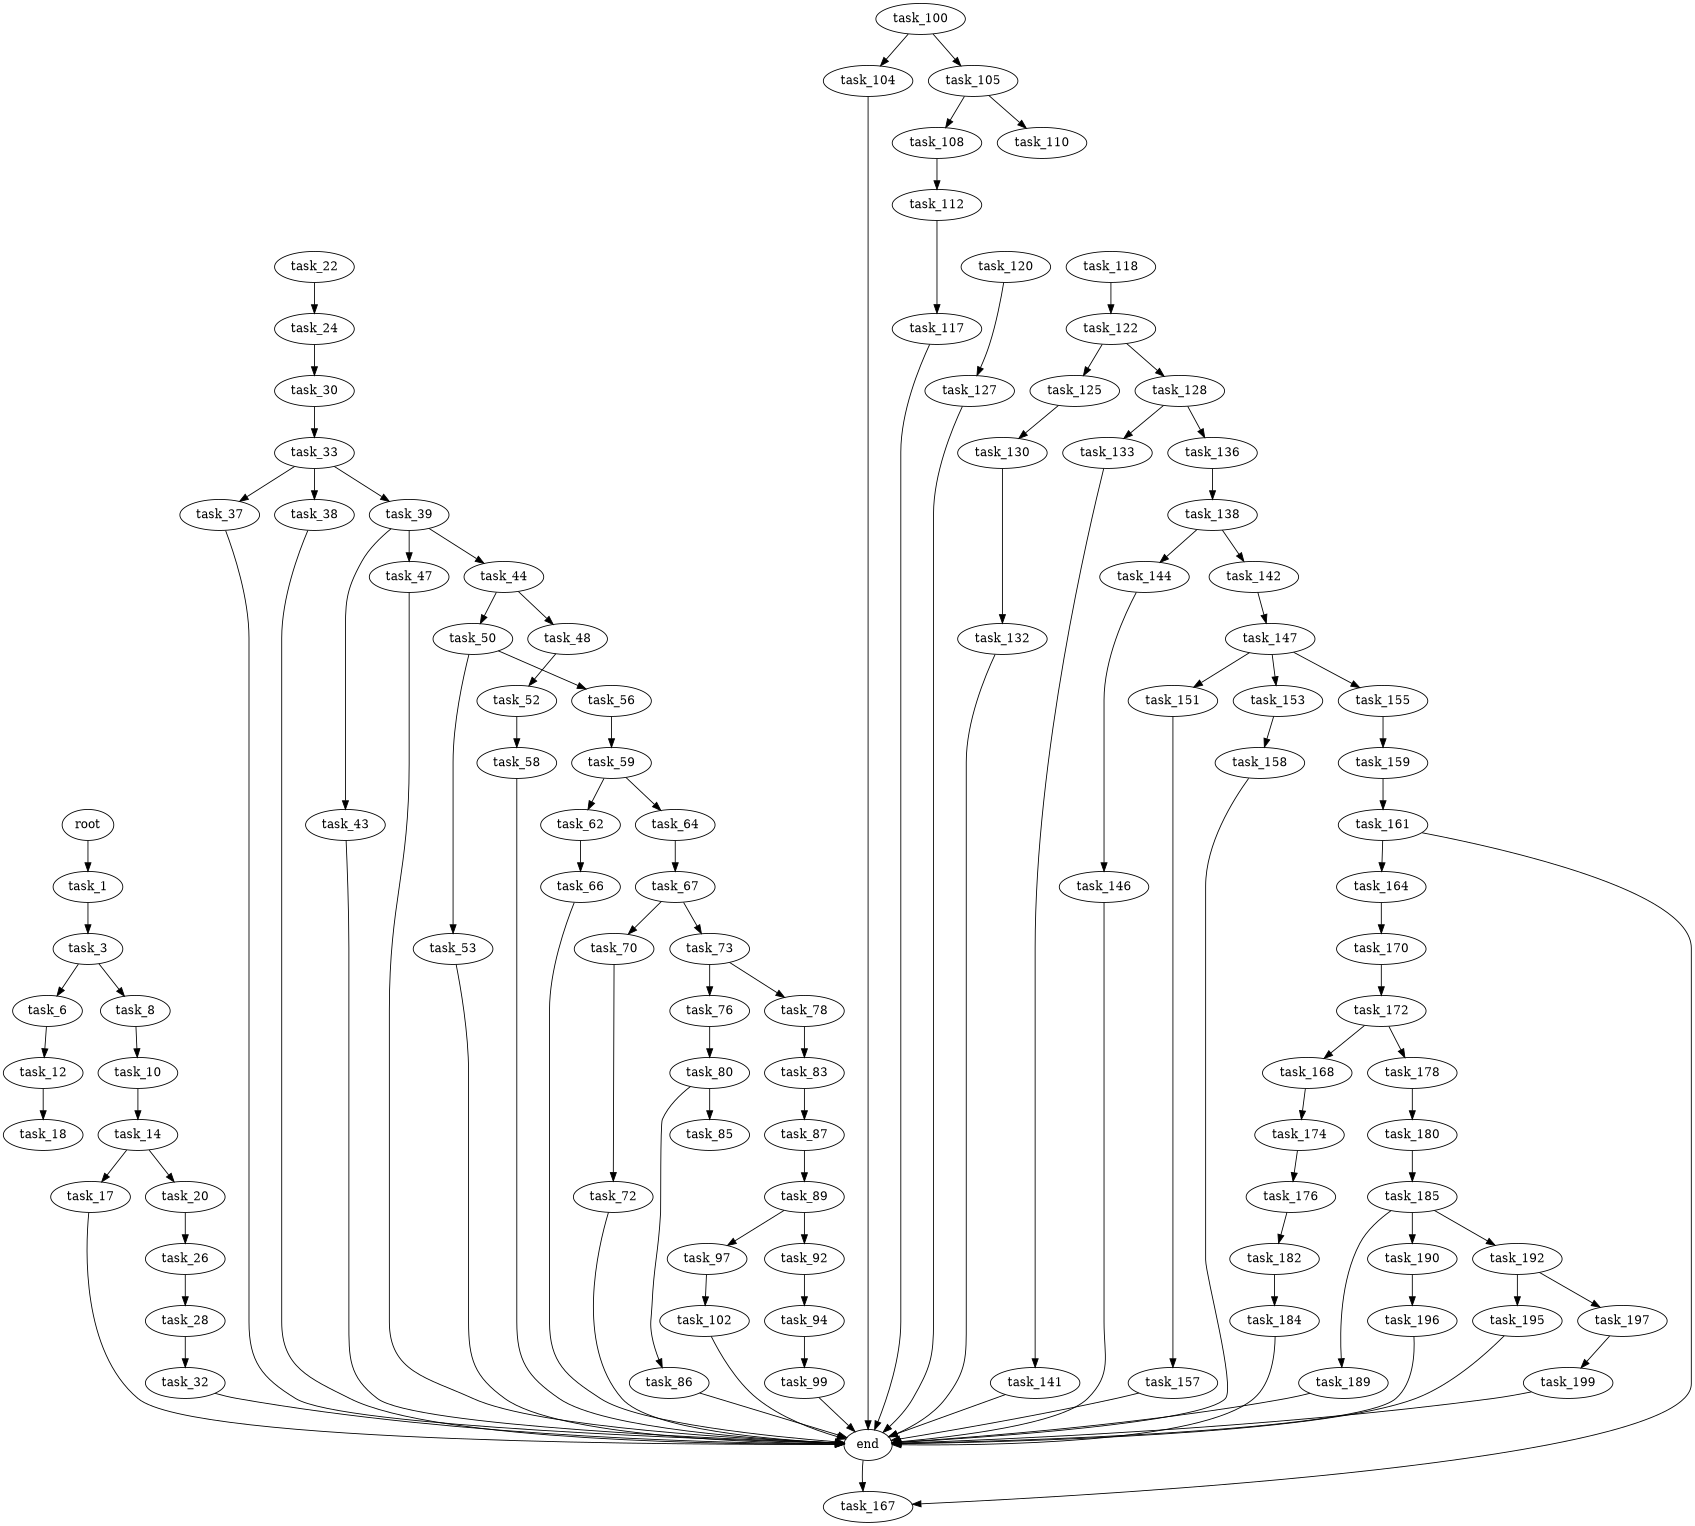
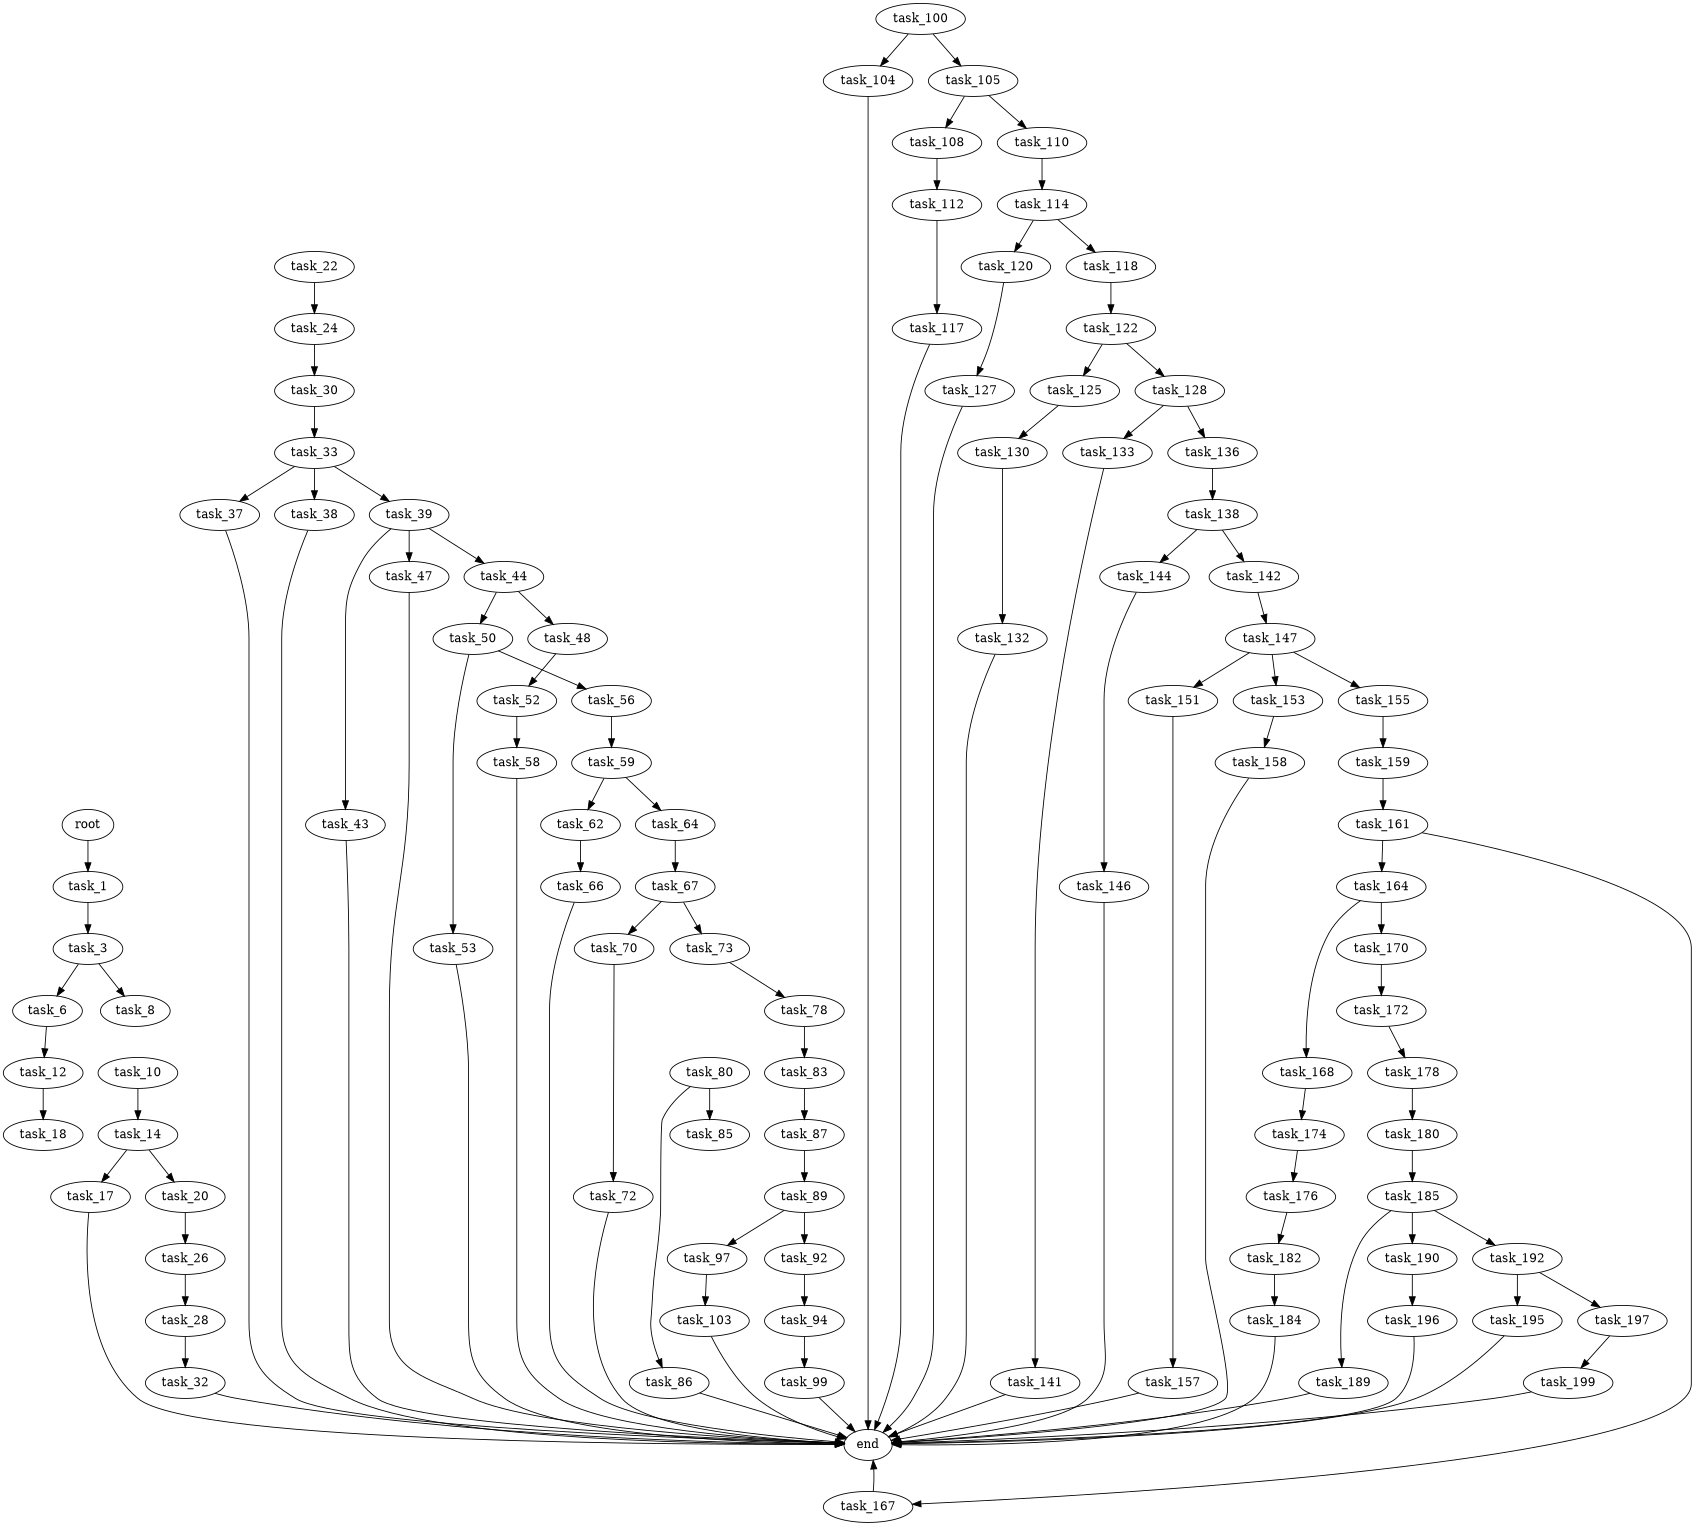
none -> (1042, 205)
(710, 1011) -> none
(136, 1038) -> none
(1348, 1039) -> (1316, 967)
(705, 1321) -> (705, 1321)
(862, 1471) -> (874, 1480)
